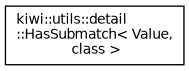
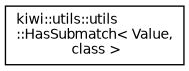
(95, 35) -> (95, 35)
